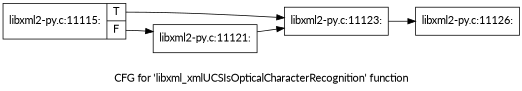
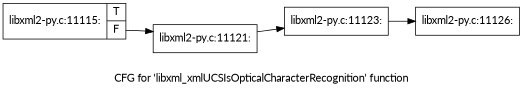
(201, 14) -> none
